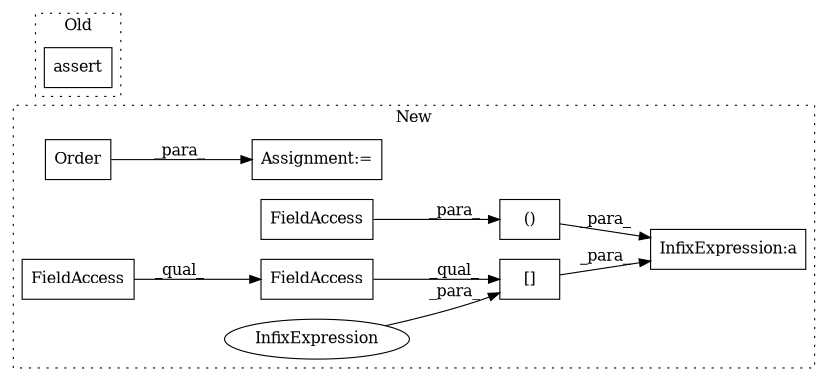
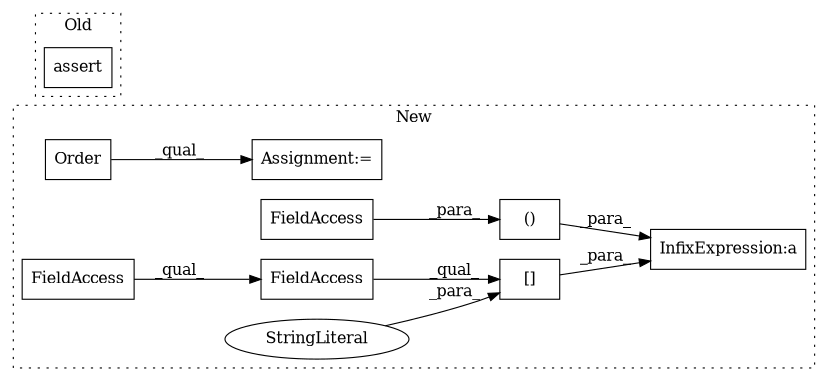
(180, 151) -> (180, 151)
(317, 339) -> (317, 339)
